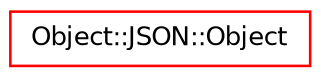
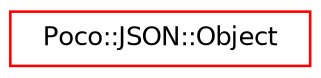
(160, 39) -> (160, 39)
